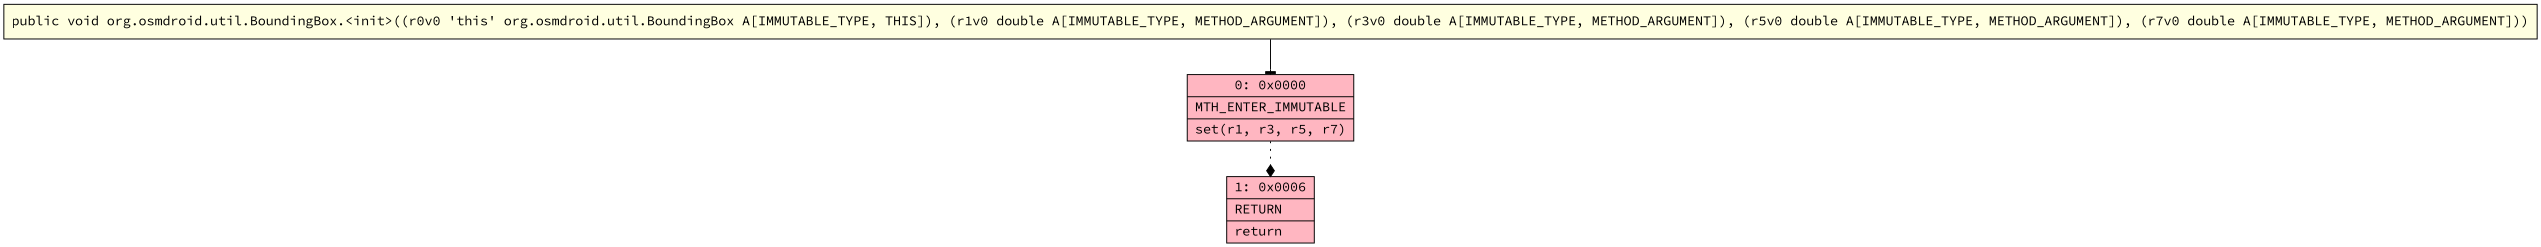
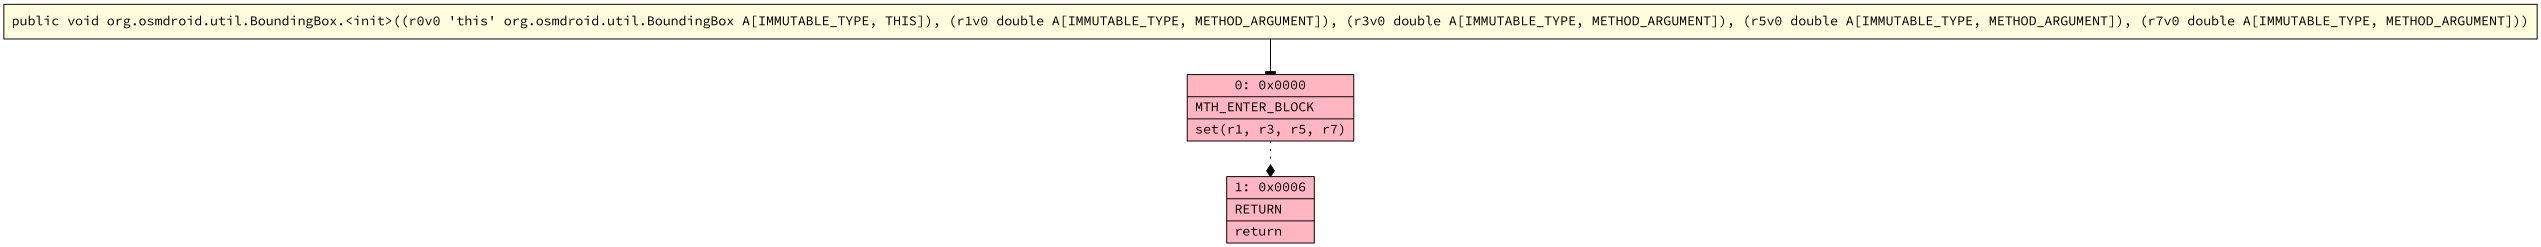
(1270, 107) -> (1255, 107)
